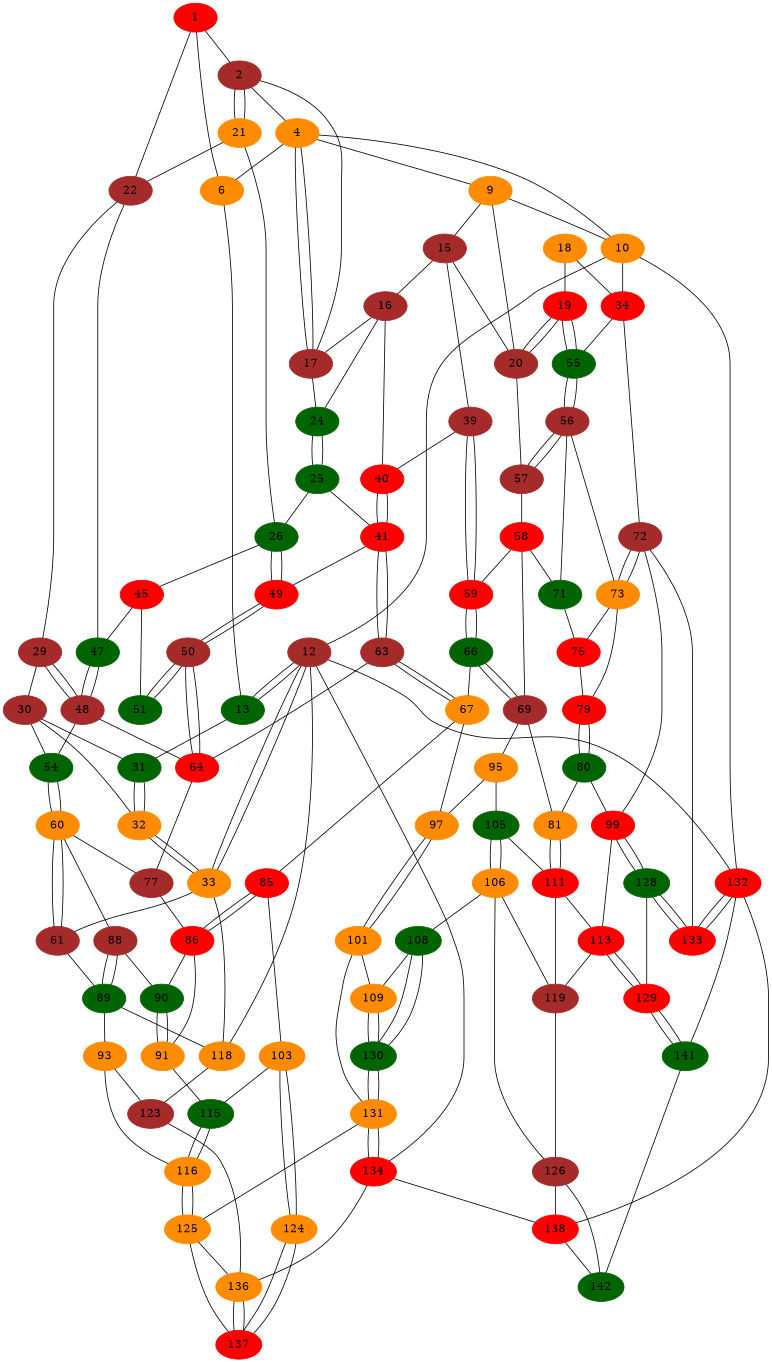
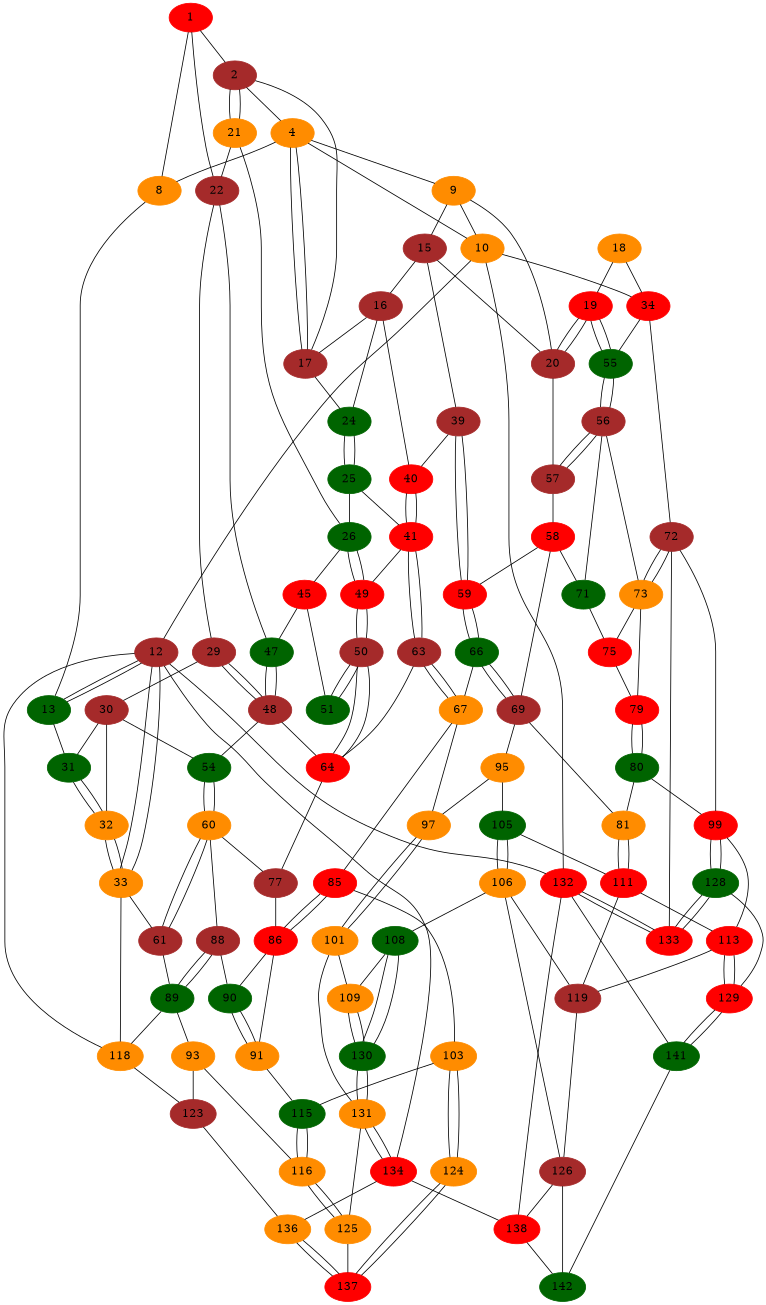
(222, 191) -> (160, 191)
(213, 1258) -> none
